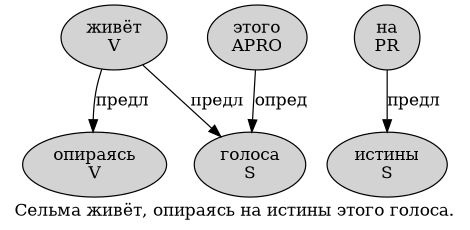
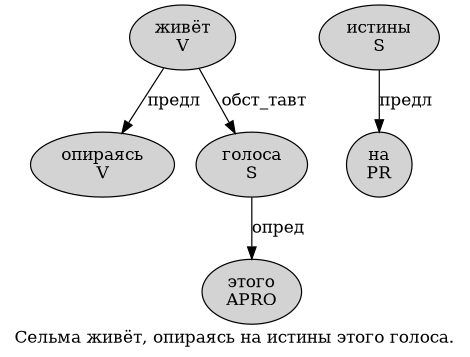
(254, 95) -> (252, 222)
(387, 95) -> (379, 95)
(217, 101) -> (264, 101)
